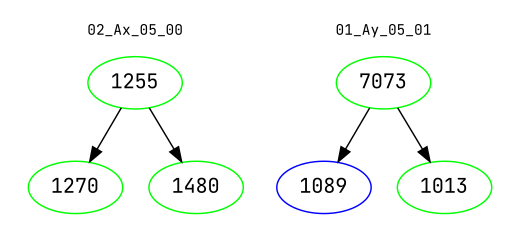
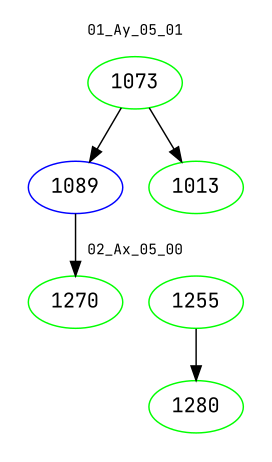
(384, 83) -> (135, 83)
(109, 129) -> (76, 246)
(196, 187) -> (196, 407)
